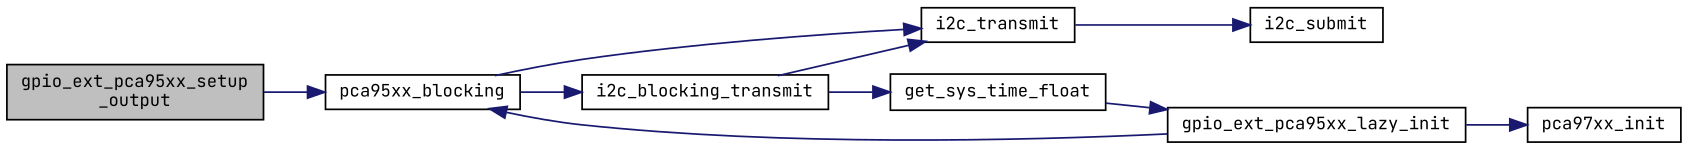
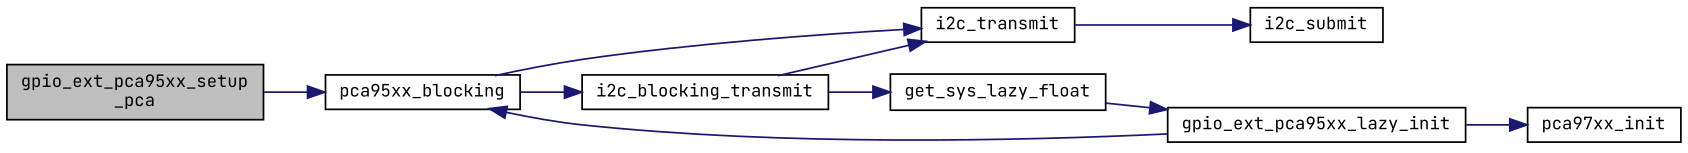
(135, 92) -> (135, 92)
(998, 92) -> (998, 92)
